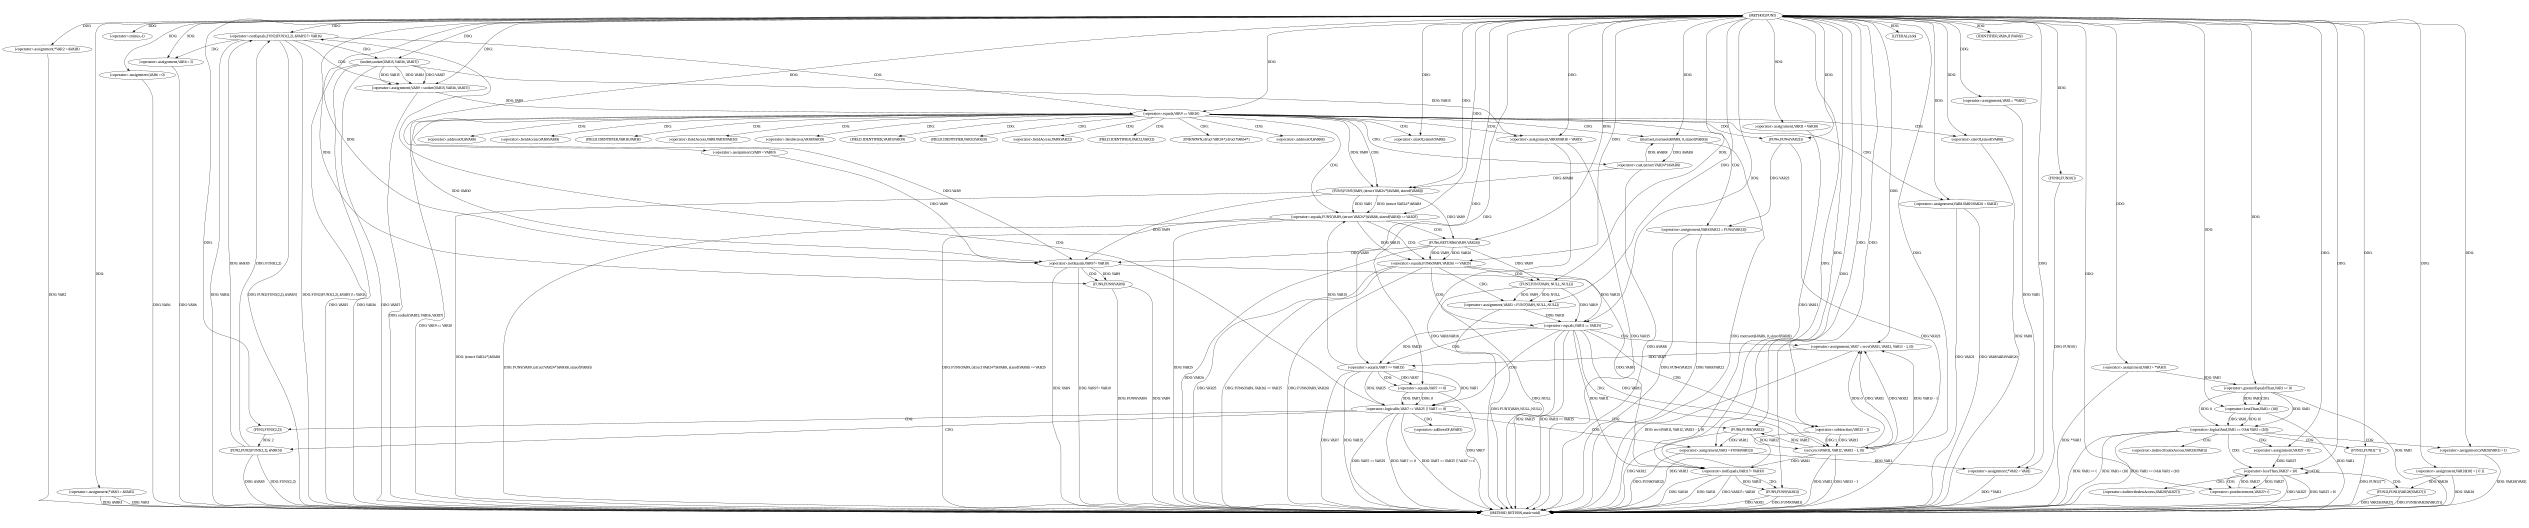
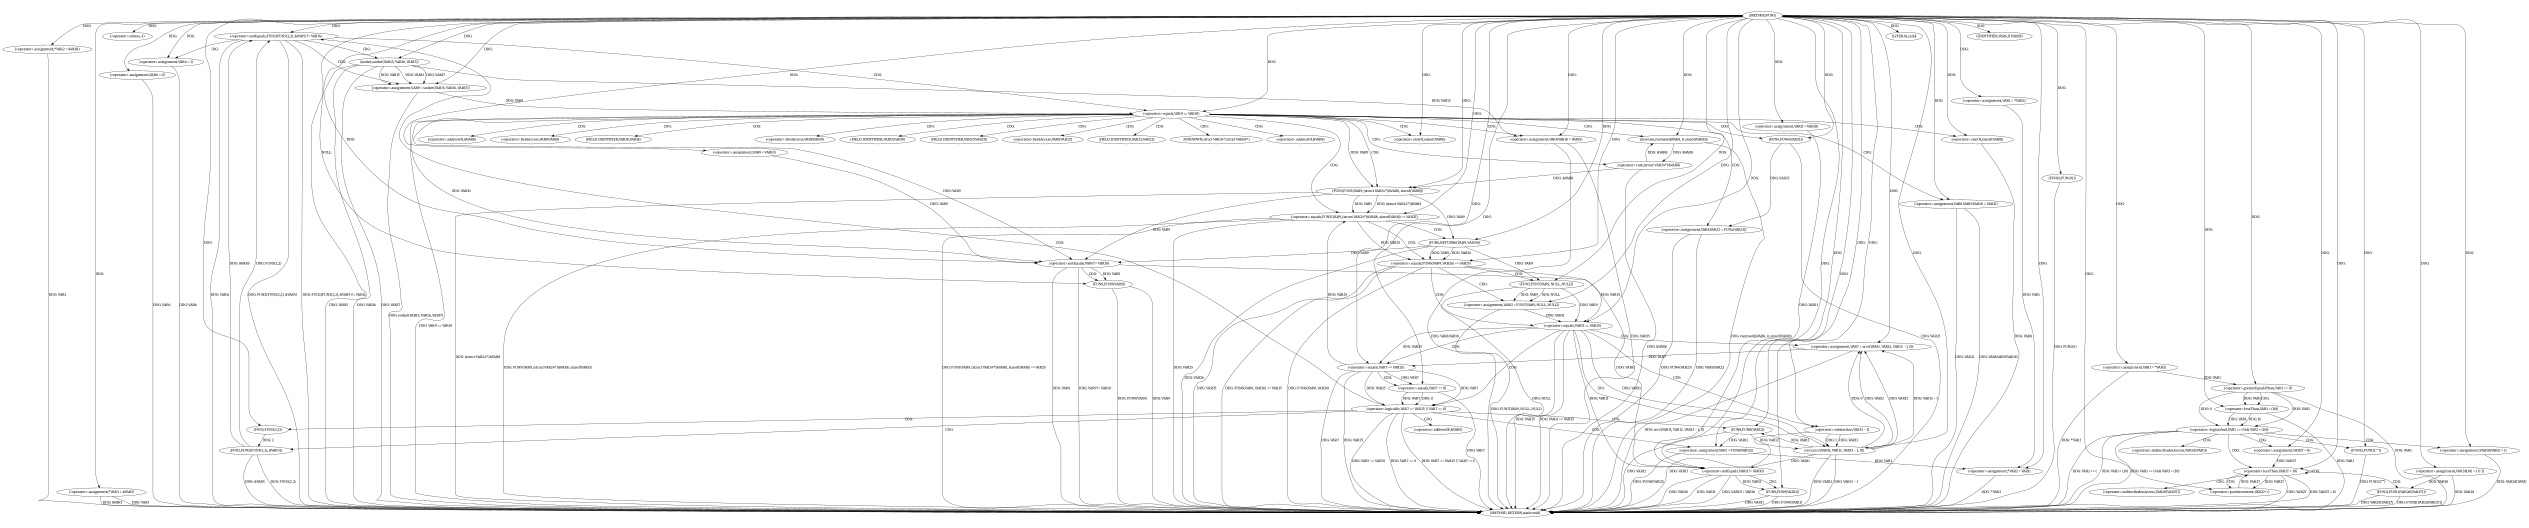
(703, 140) -> none
(327, 153) -> (327, 153)
